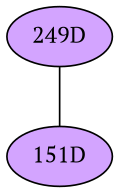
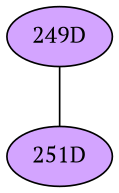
(60, 156) -> (60, 156)
